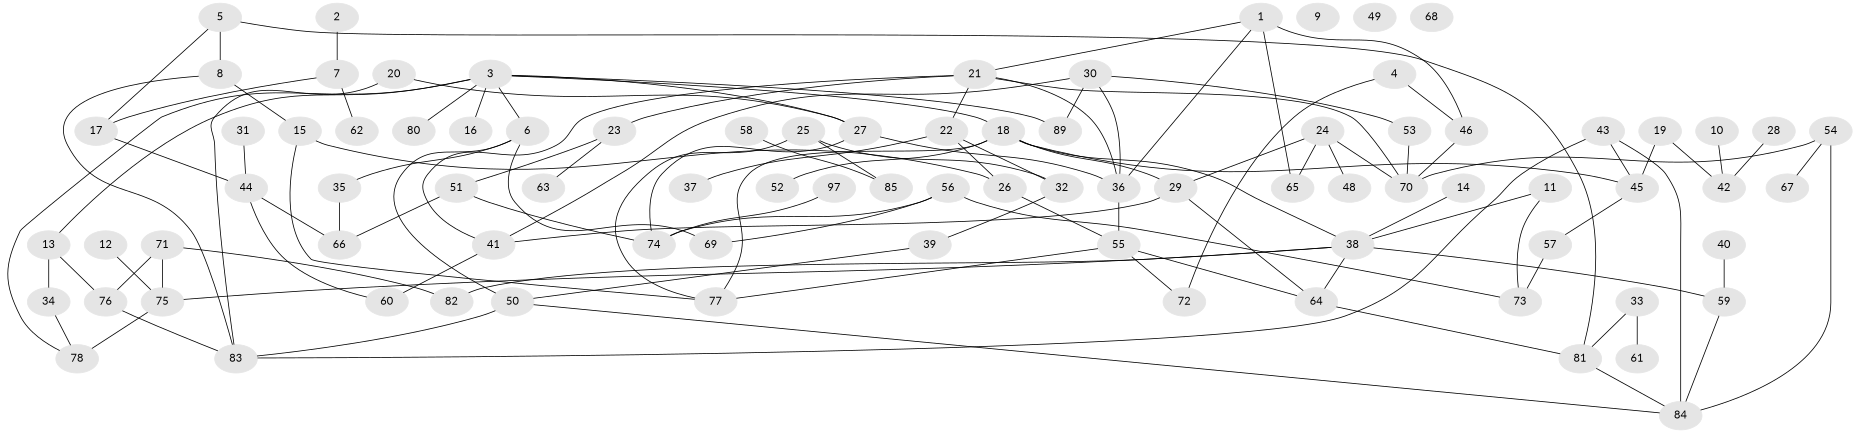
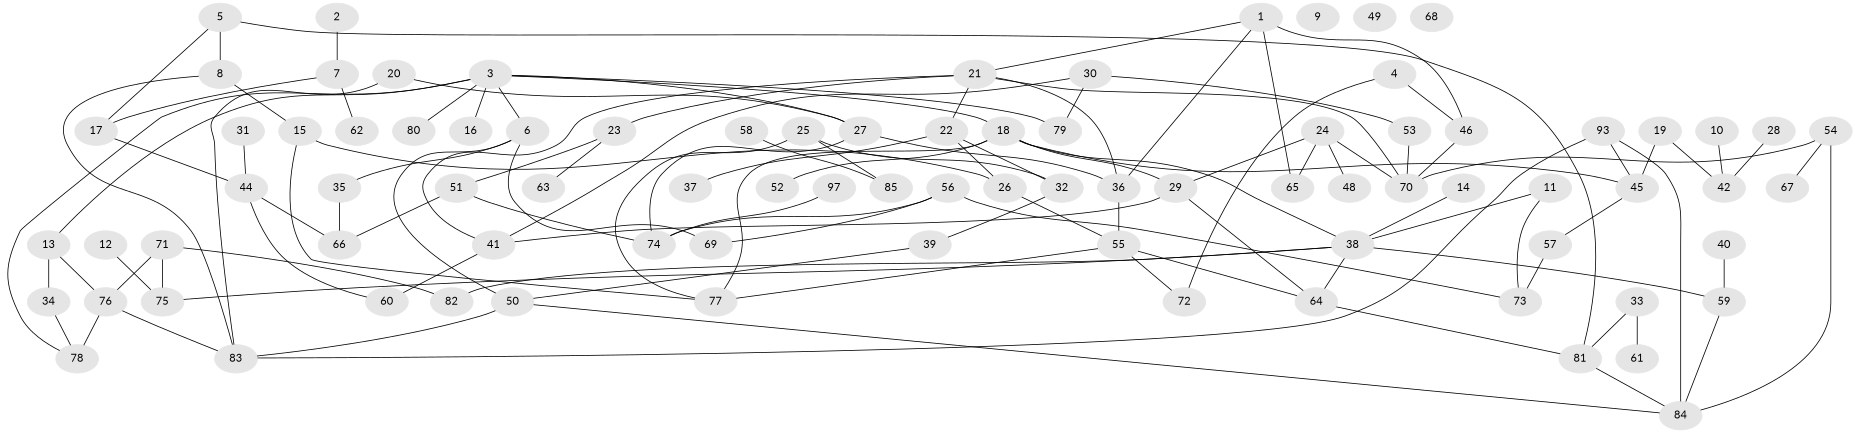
(1118, 128) -> none
(1060, 131) -> (1060, 131)
(1603, 131) -> (1603, 131)
(120, 330) -> (91, 330)
